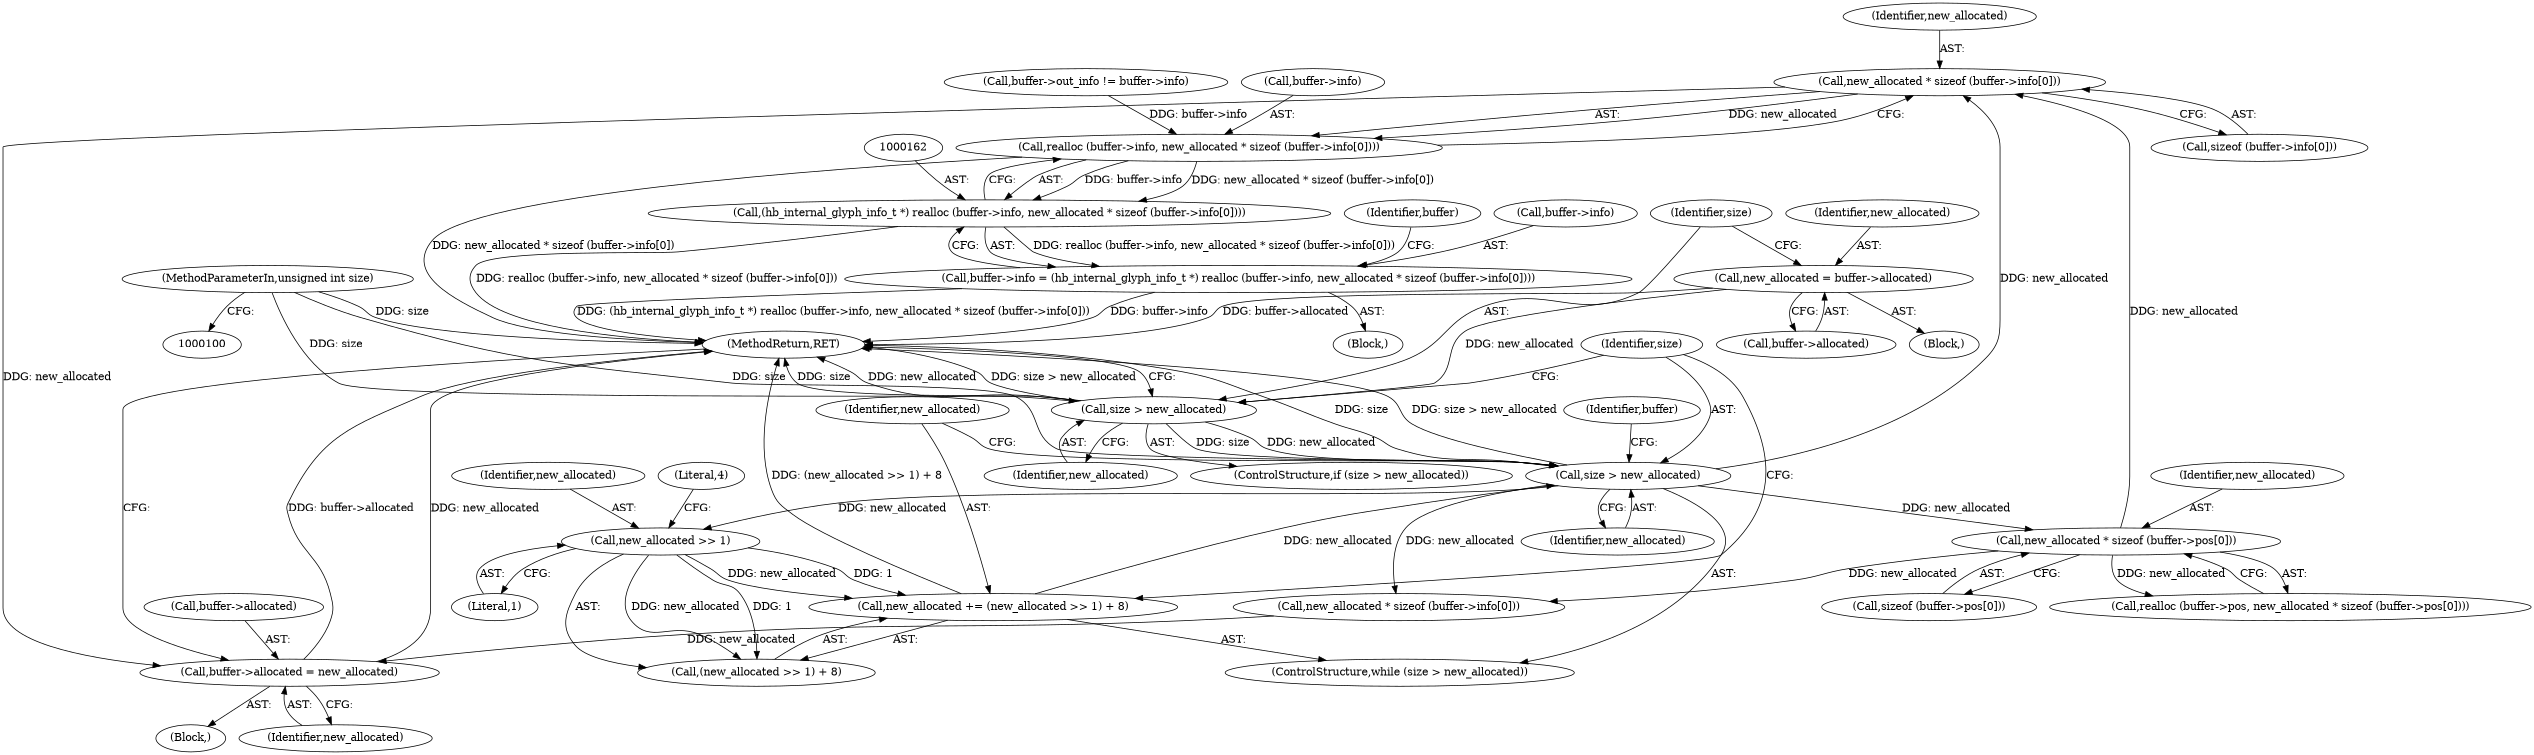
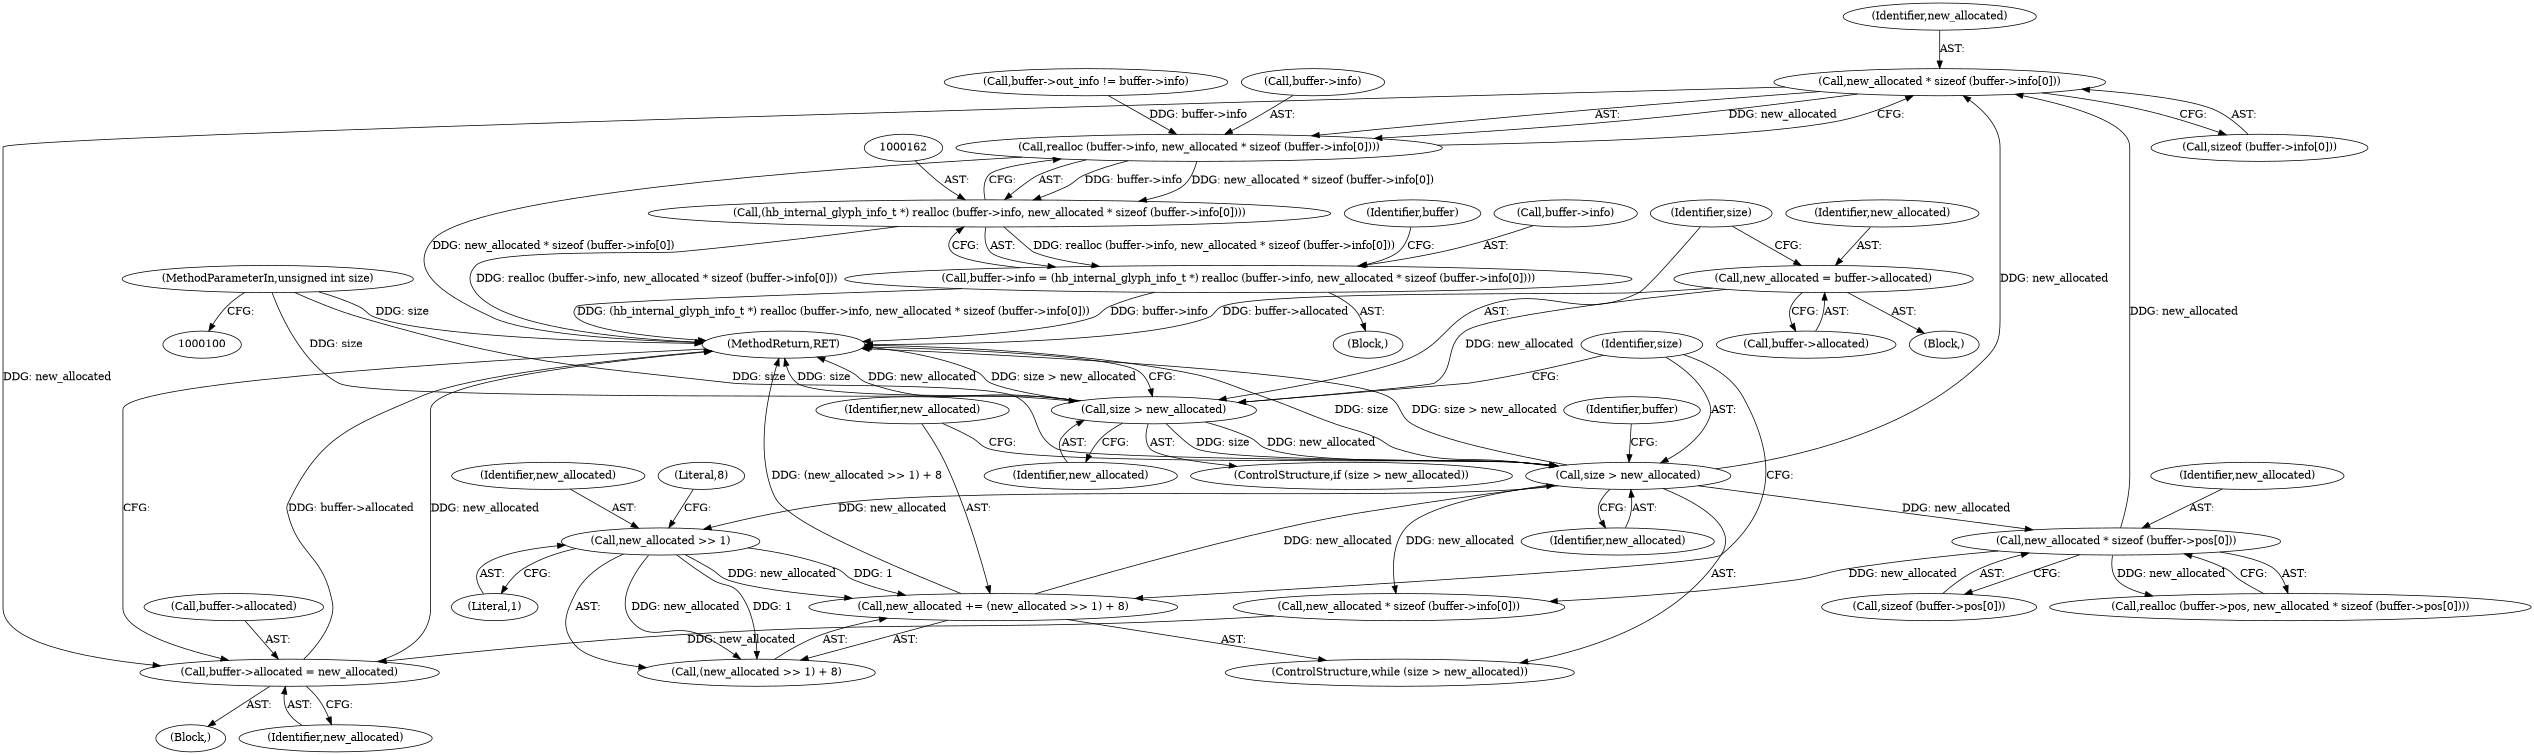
(701, 476) -> (701, 476)
